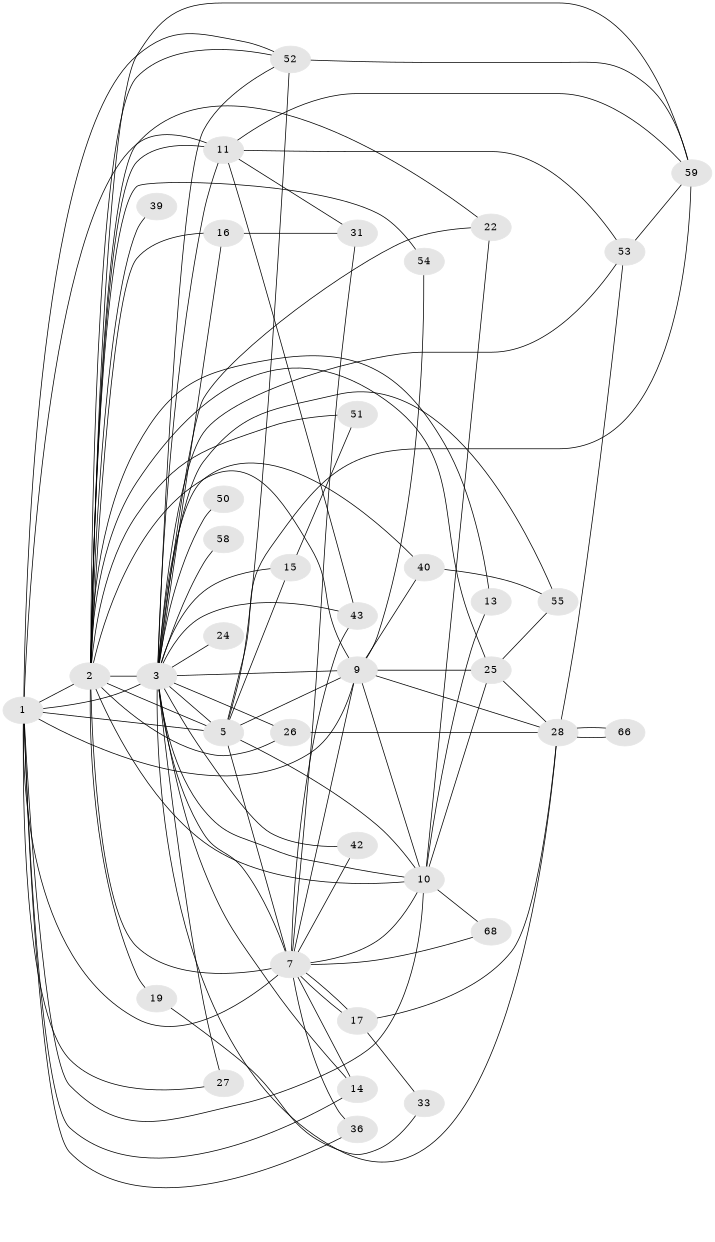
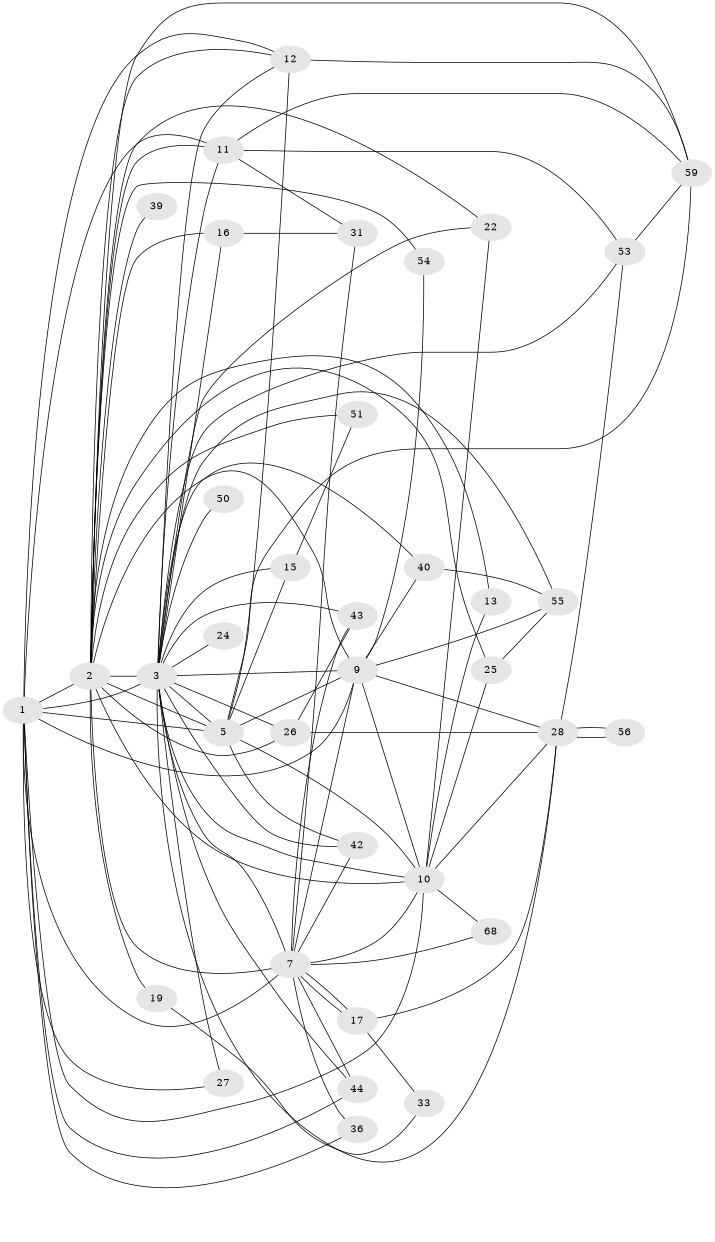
(291, 59) -> (291, 59)
(295, 394) -> (323, 677)
(224, 539) -> none
(424, 670) -> (460, 640)
(525, 701) -> (491, 806)
(625, 733) -> (625, 733)
(257, 848) -> (272, 807)
(357, 1089) -> (357, 1089)
